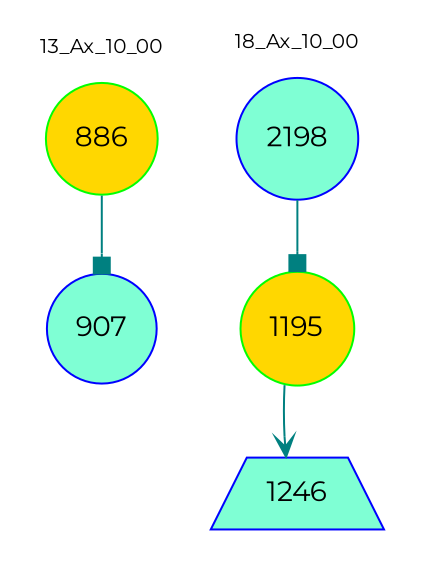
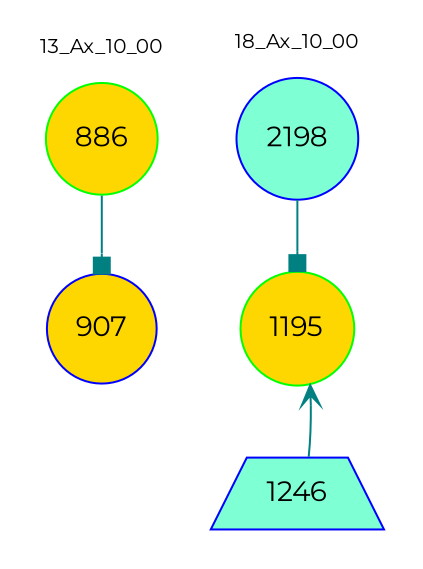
(102, 329) -> (102, 329)
(284, 411) -> (310, 431)
